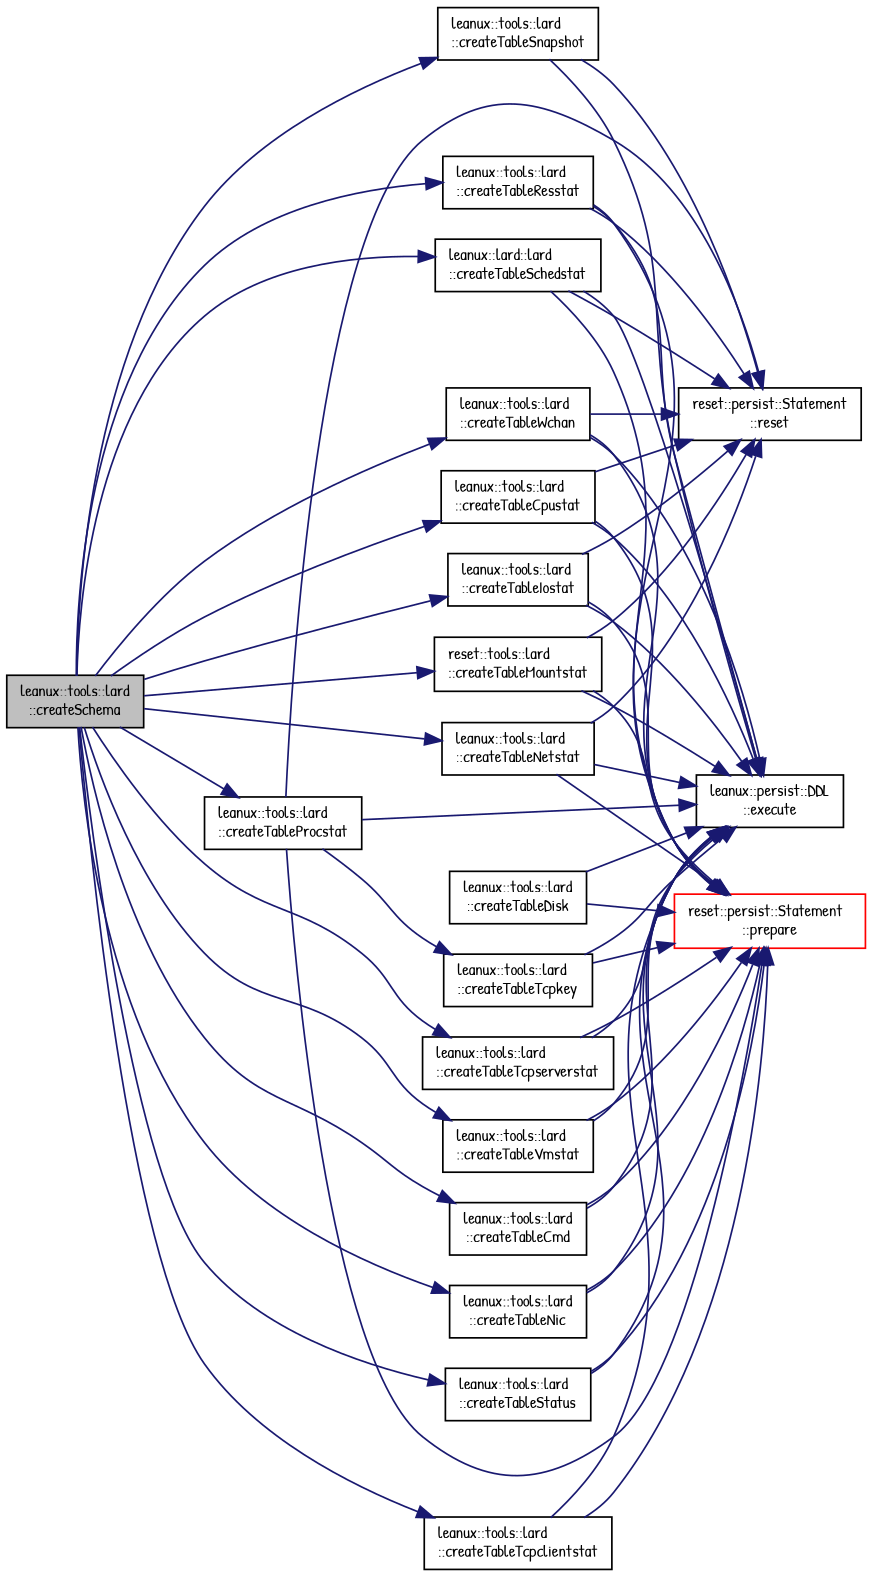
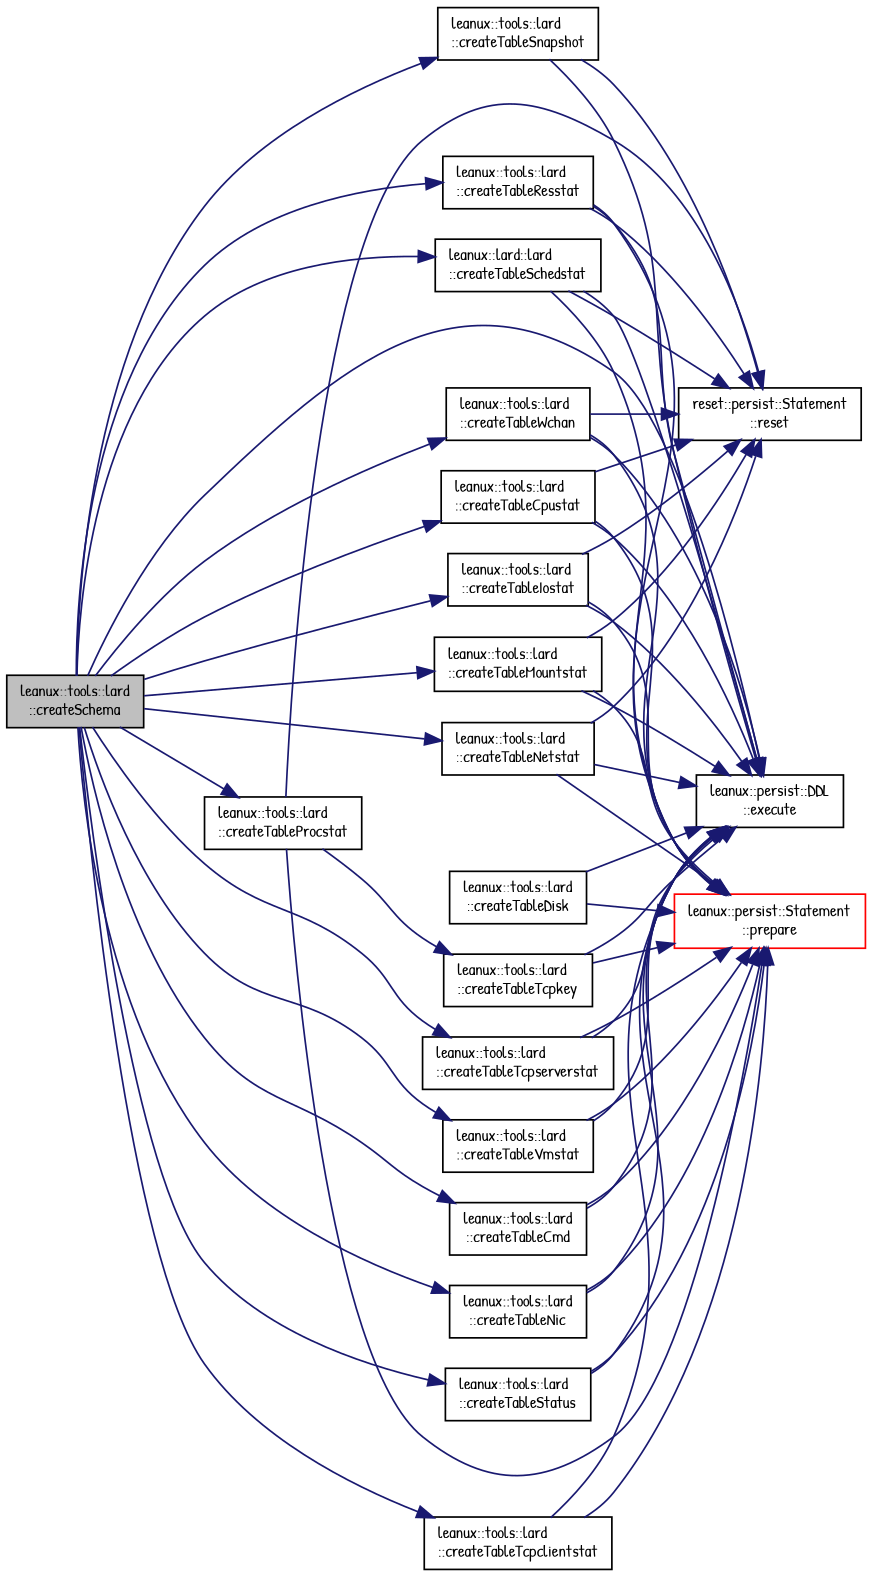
(518, 664) -> (518, 664)
(521, 812) -> (487, 327)
(770, 921) -> (770, 921)
